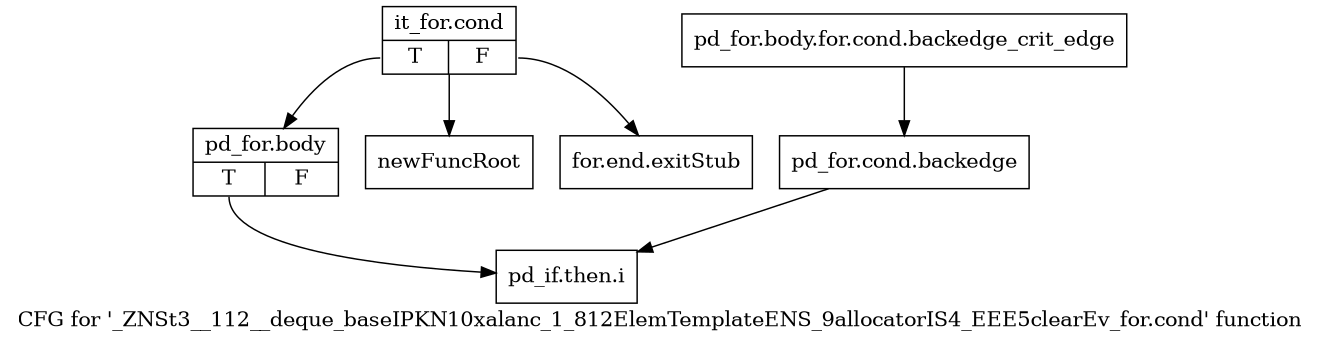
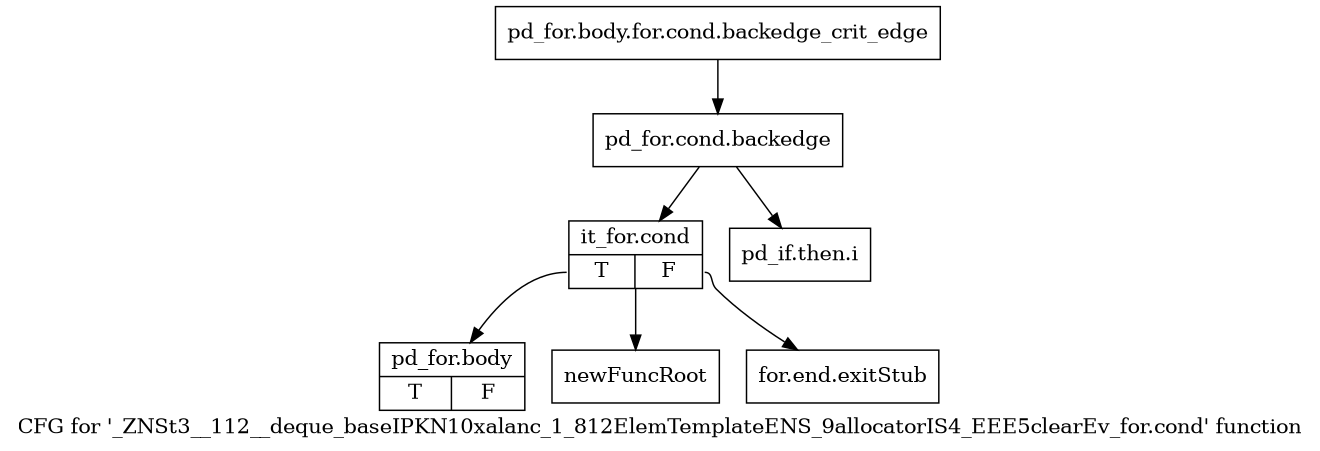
none -> (684, 188)
(344, 257) -> none
